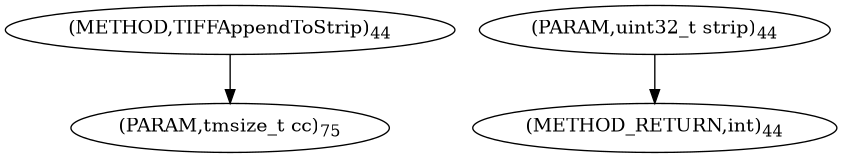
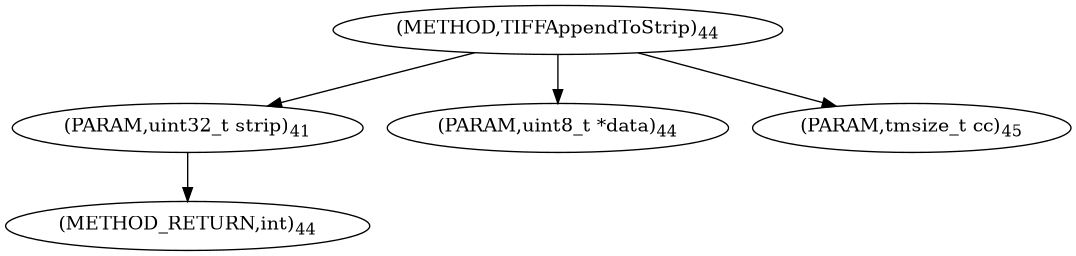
(768, 28) -> (301, 126)
none -> (378, 78)
(331, 126) -> (1013, 126)
none -> (558, 128)
